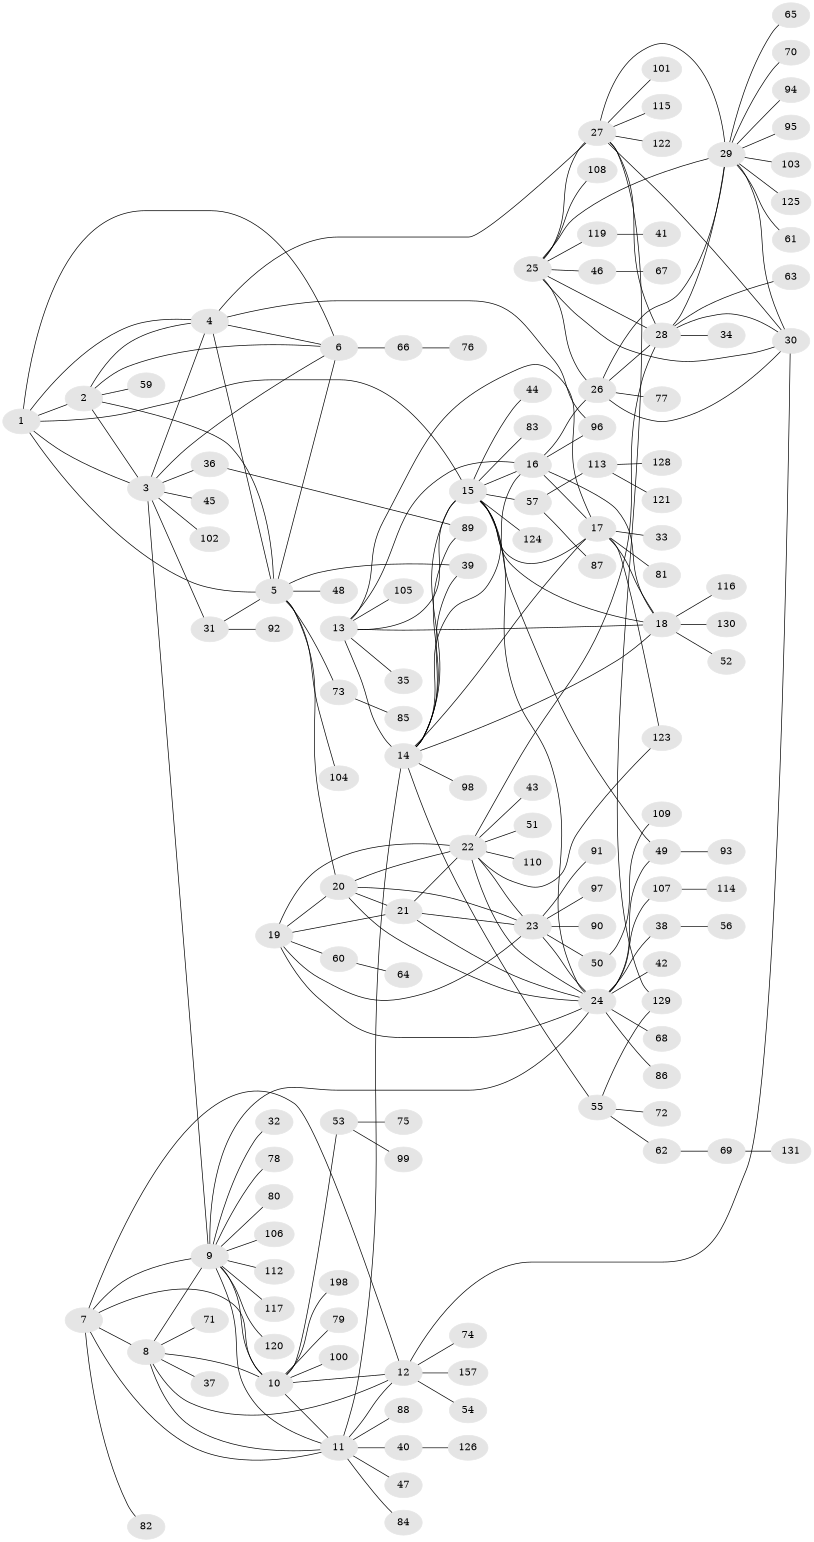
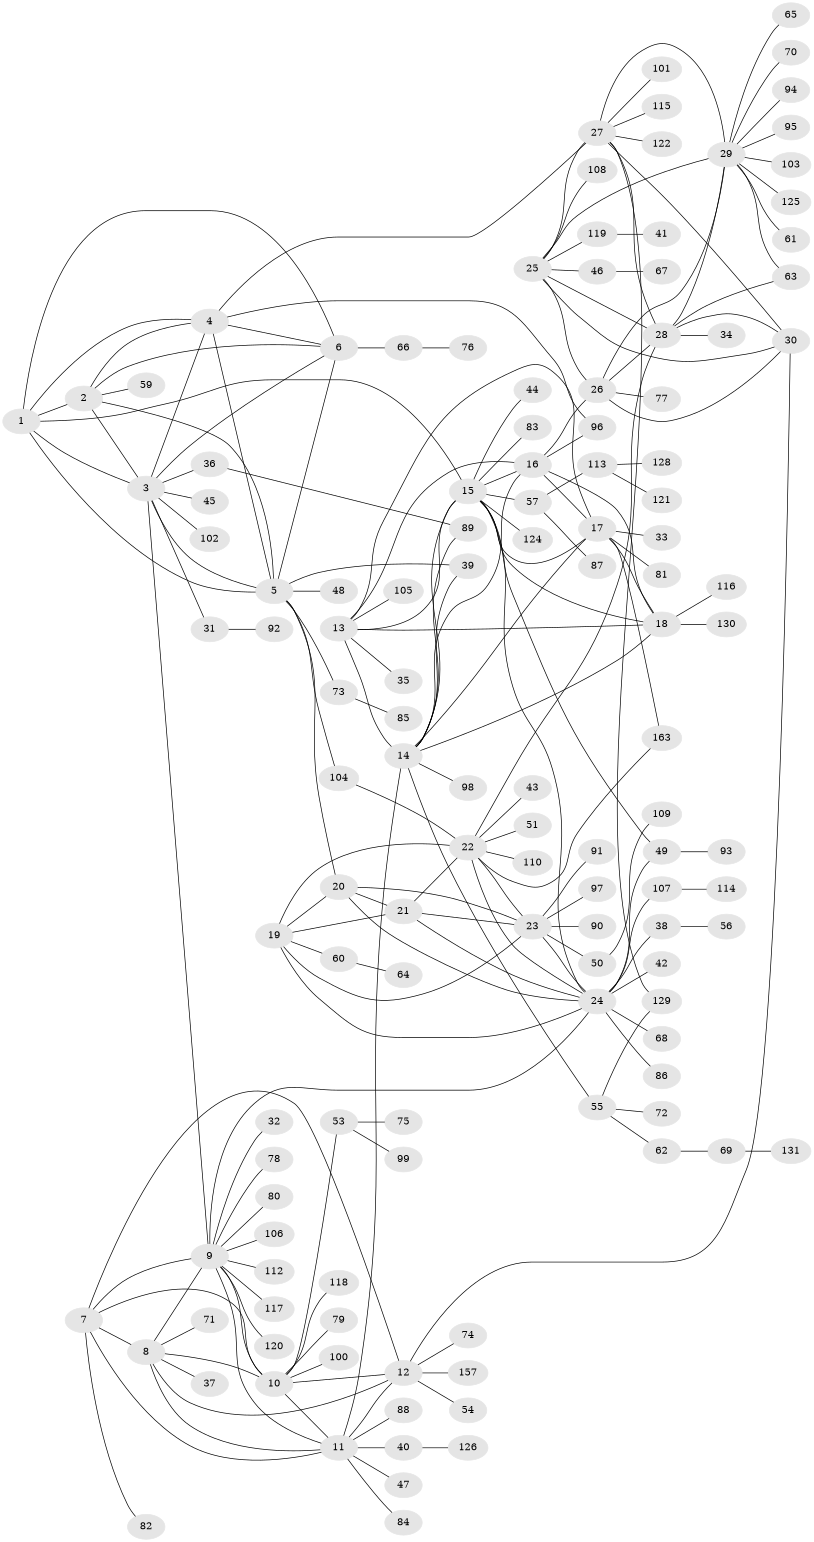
(762, 246) -> (758, 216)
(242, 610) -> (191, 559)
(726, 662) -> none
(662, 738) -> (662, 738)
(402, 864) -> (407, 809)
(339, 1283) -> (339, 1283)
